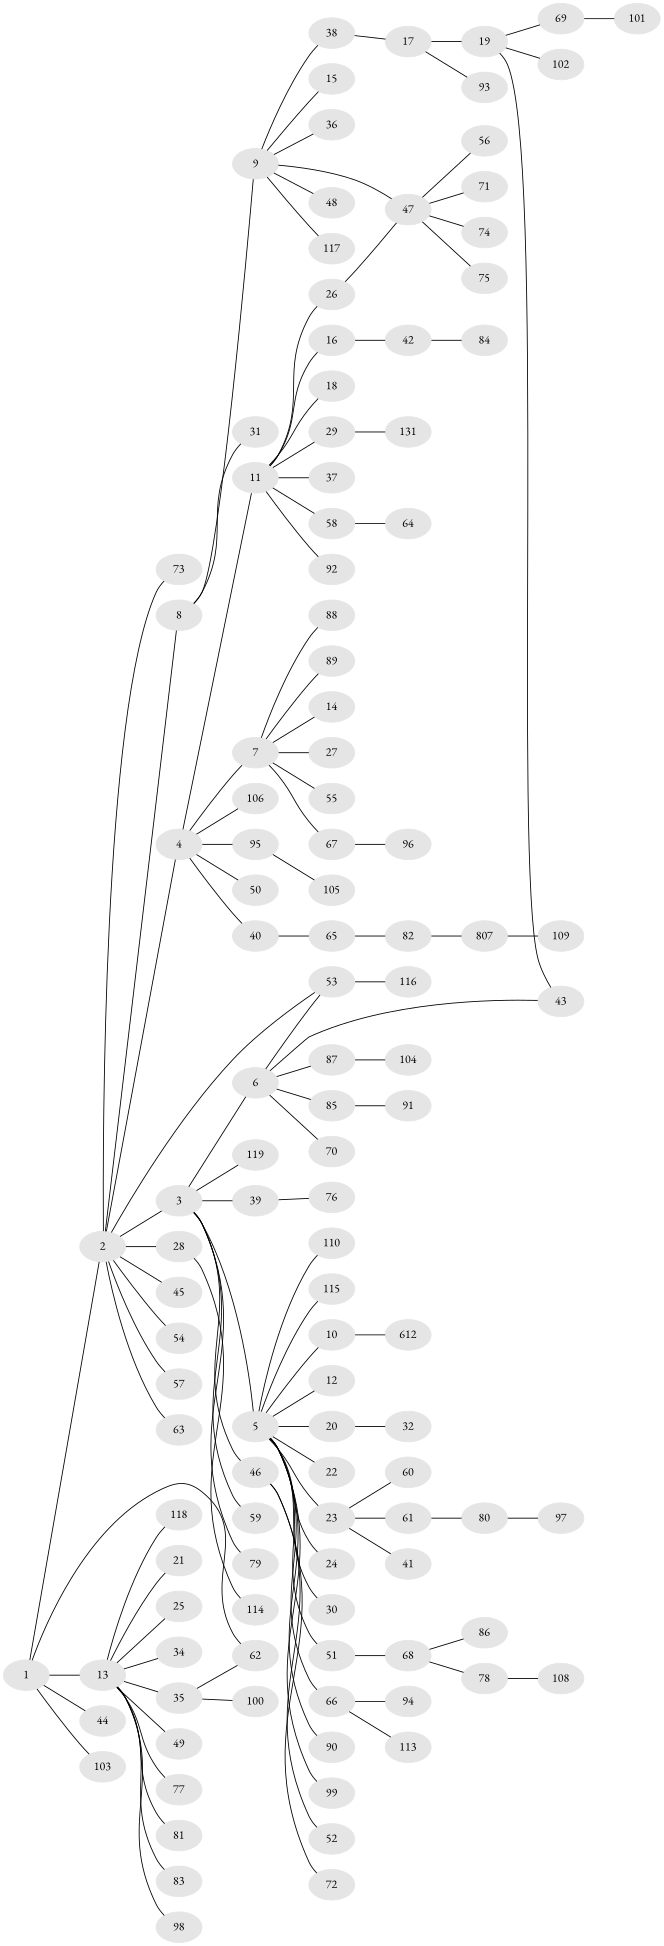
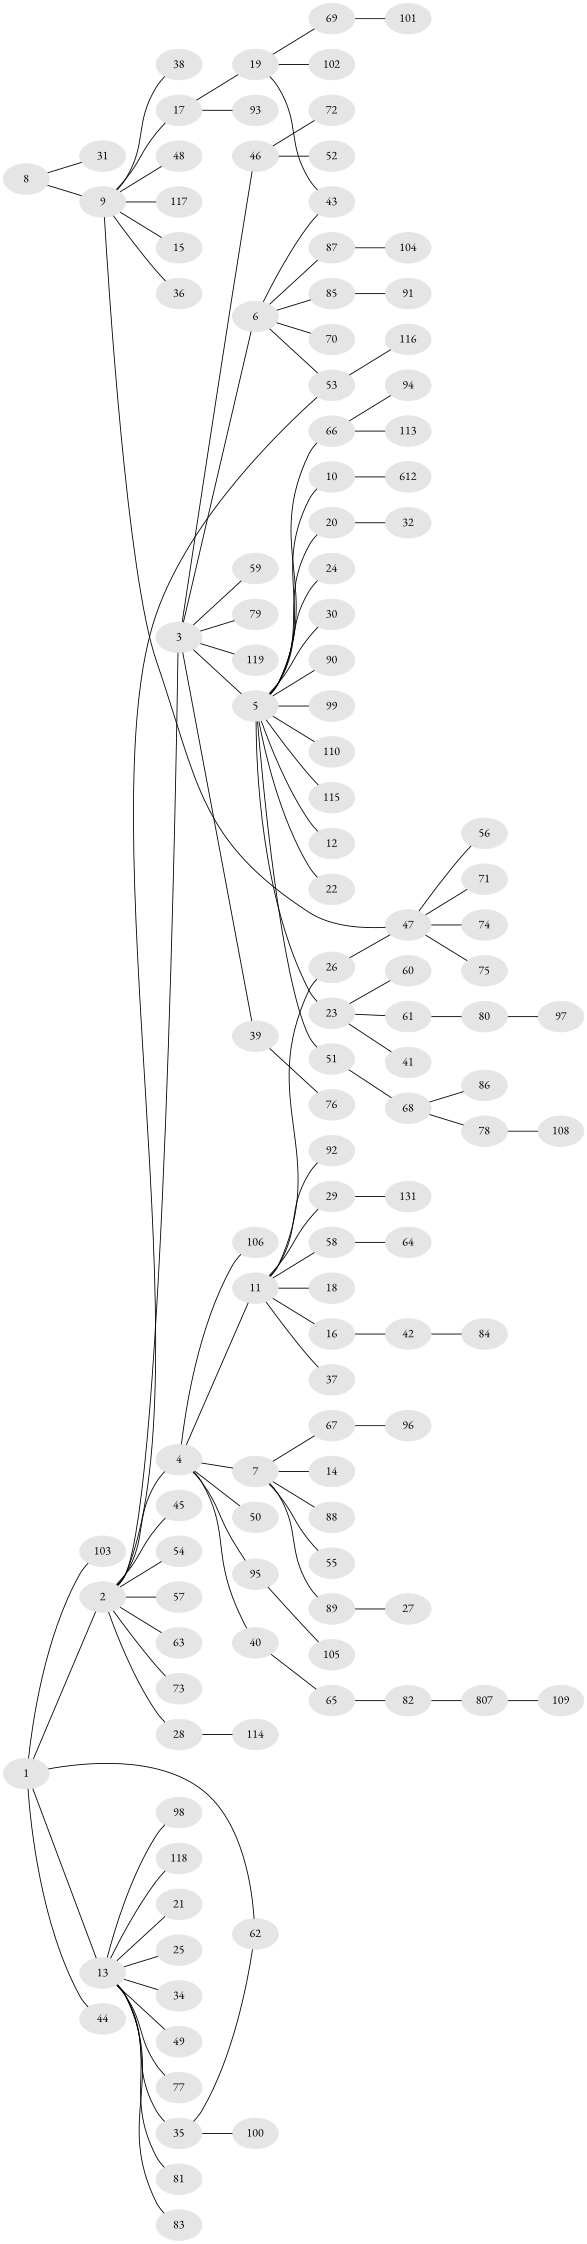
(370, 37) -> (142, 154)
(294, 753) -> (370, 1609)
(141, 931) -> none
